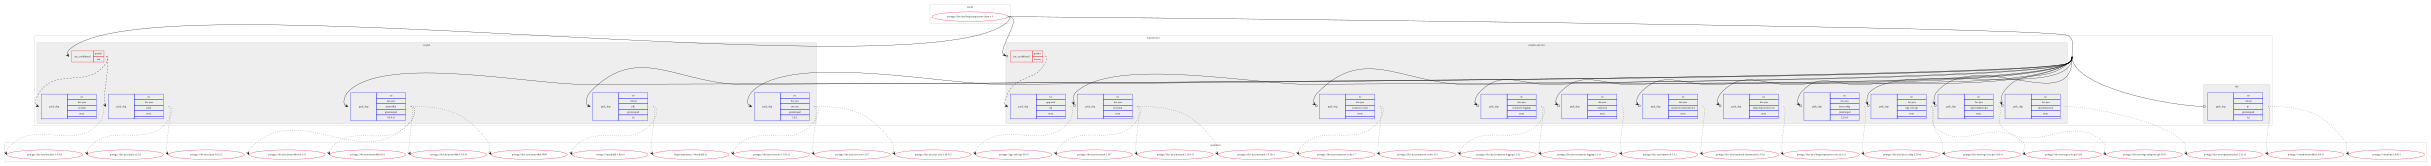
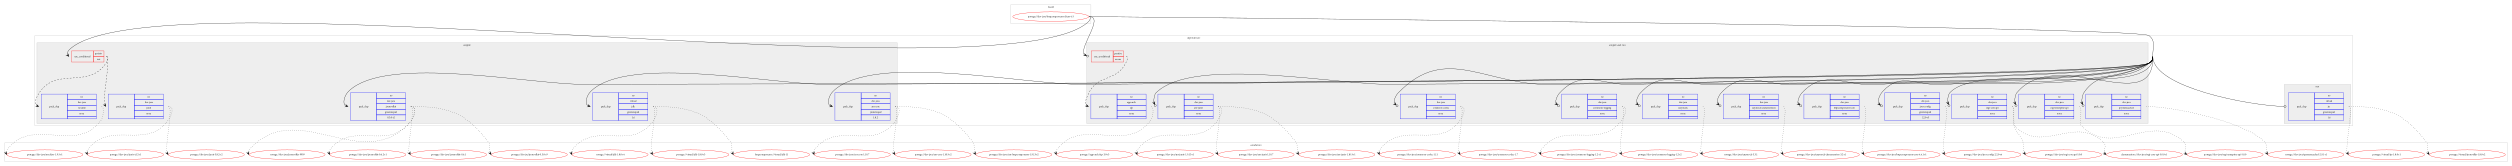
none -> (691, 155)
(772, 155) -> (1014, 155)
(1983, 155) -> (2144, 155)
